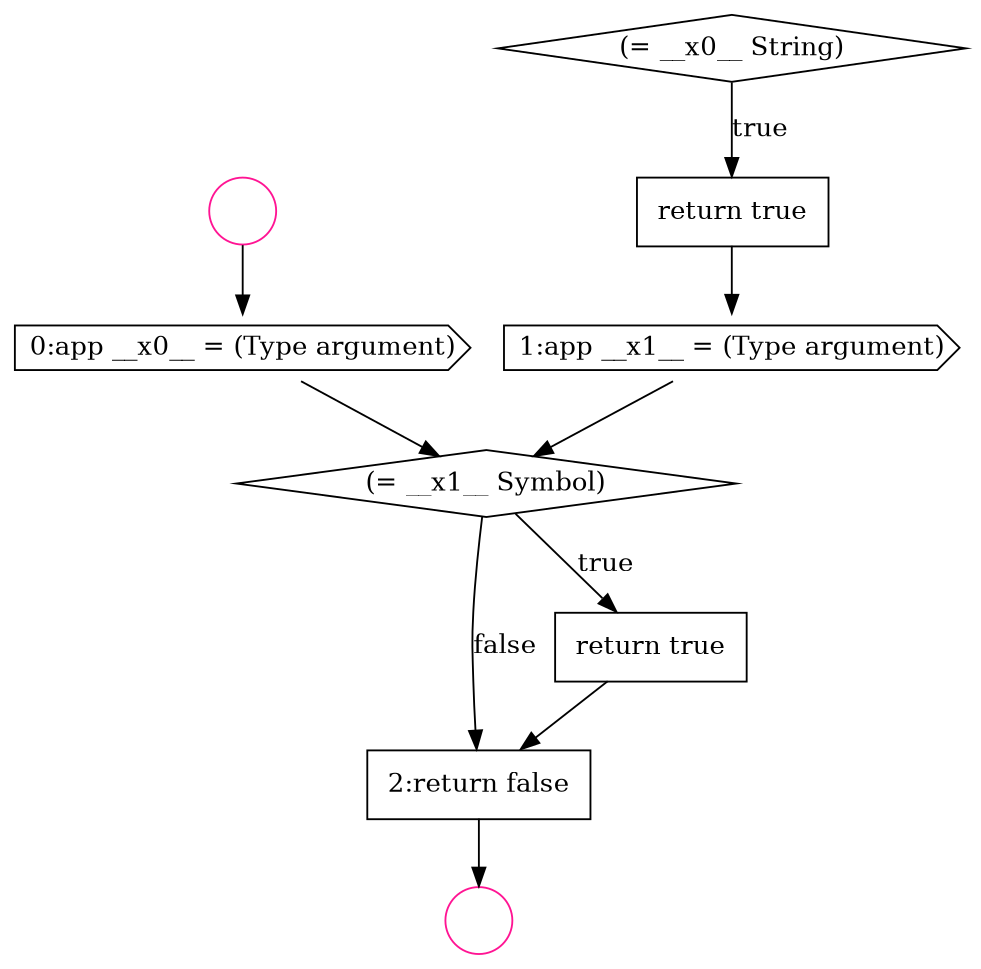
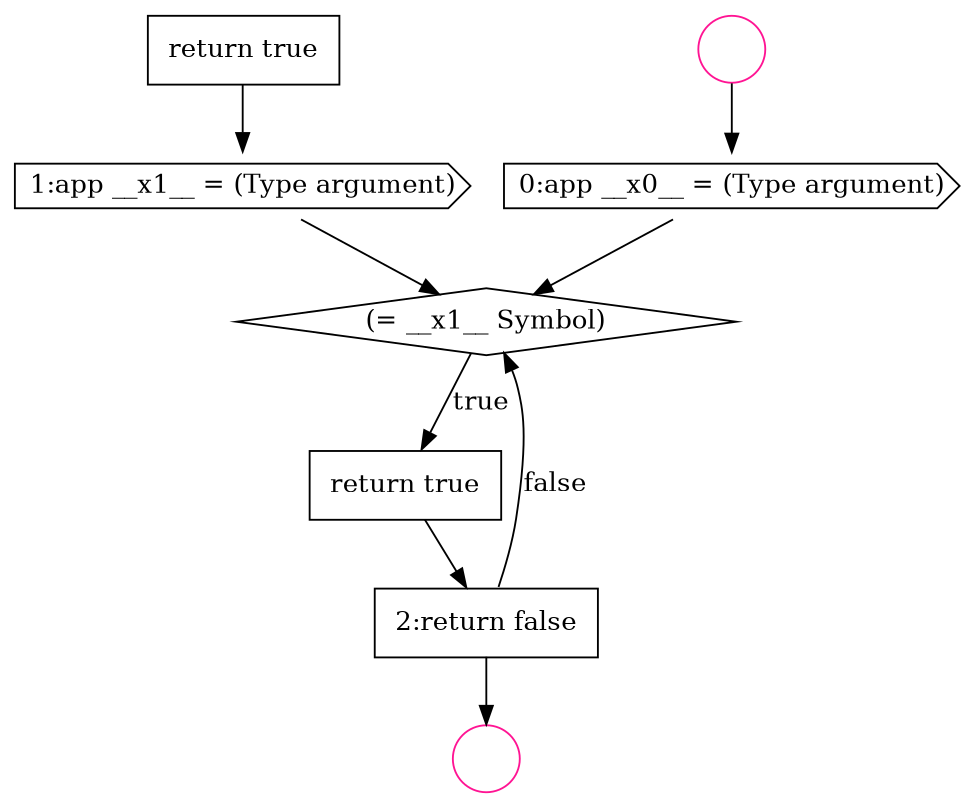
(732, 48) -> none
(473, 623) -> (521, 479)
